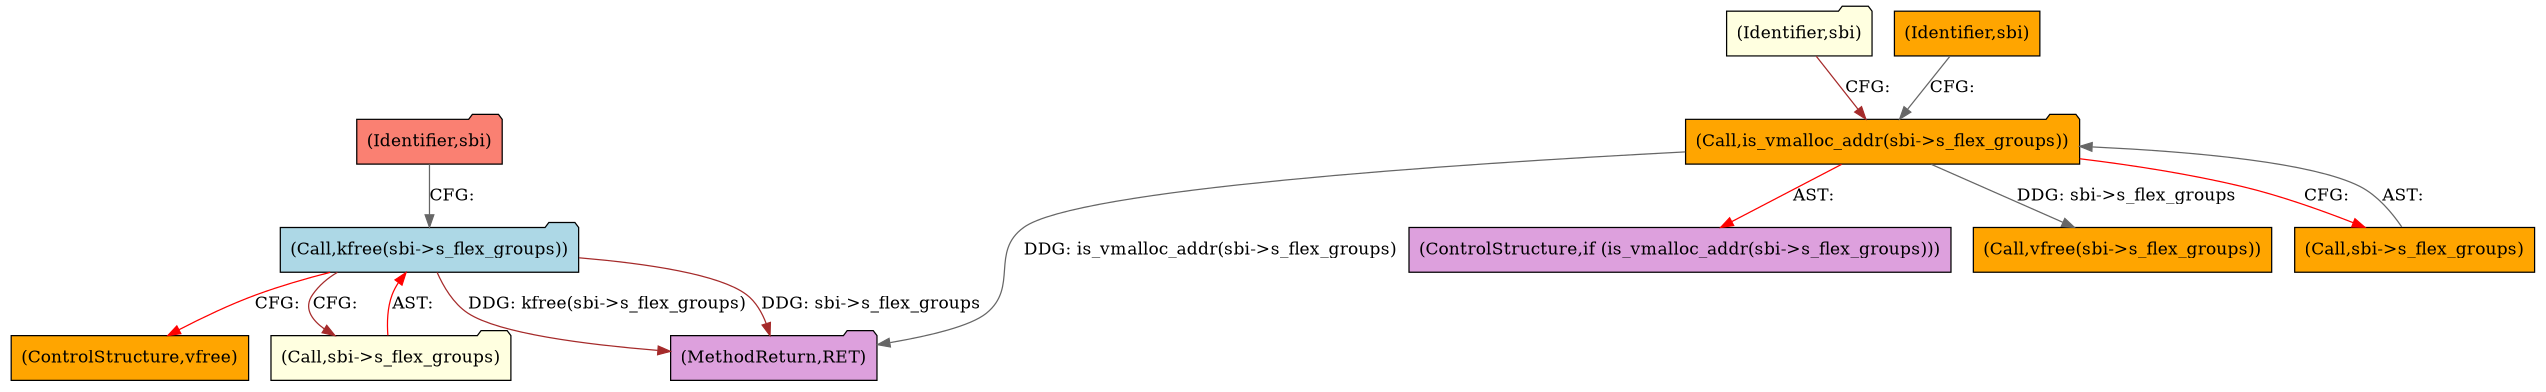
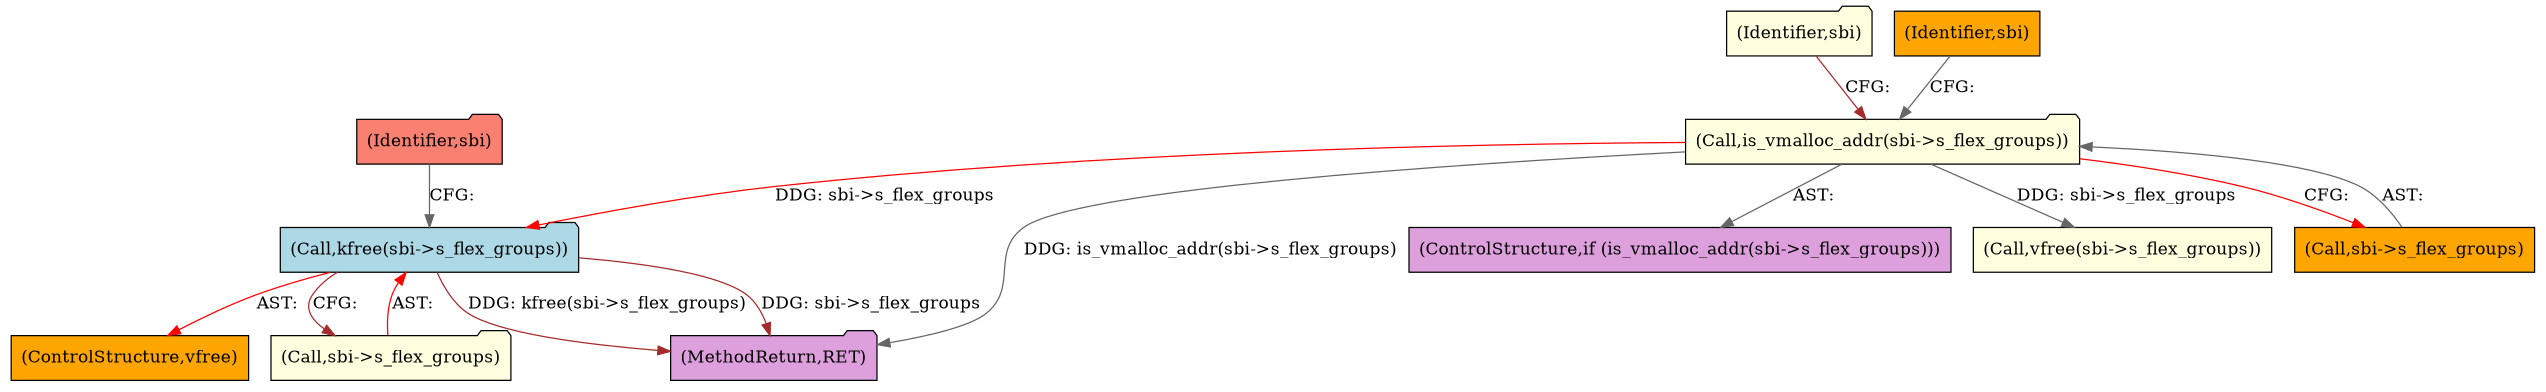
(1883, 142) -> (1883, 142)
none -> (1110, 160)
(1787, 193) -> (1787, 193)
(2123, 250) -> (2123, 250)
(280, 304) -> (280, 304)
